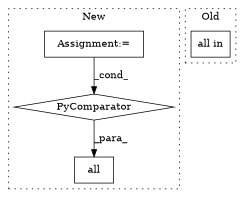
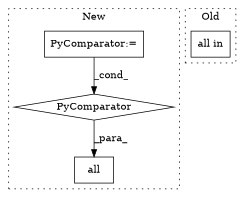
(94, 44) -> (94, 44)
